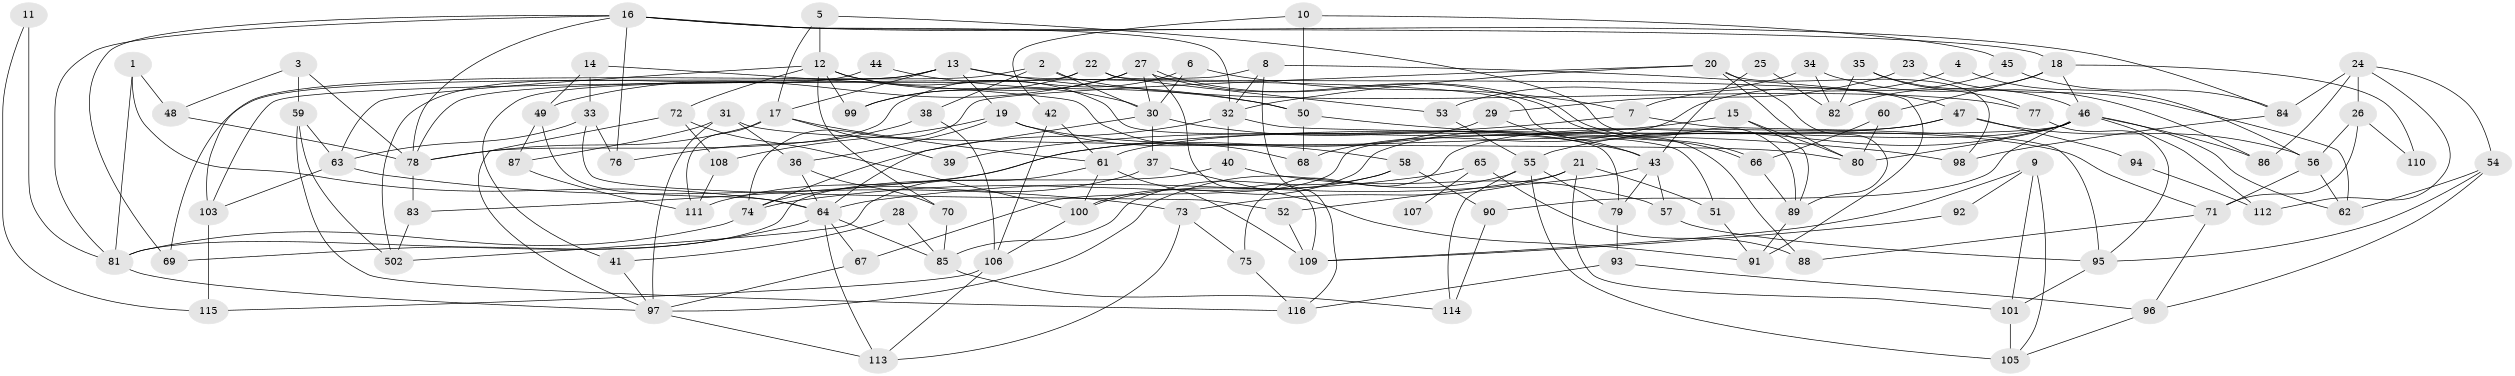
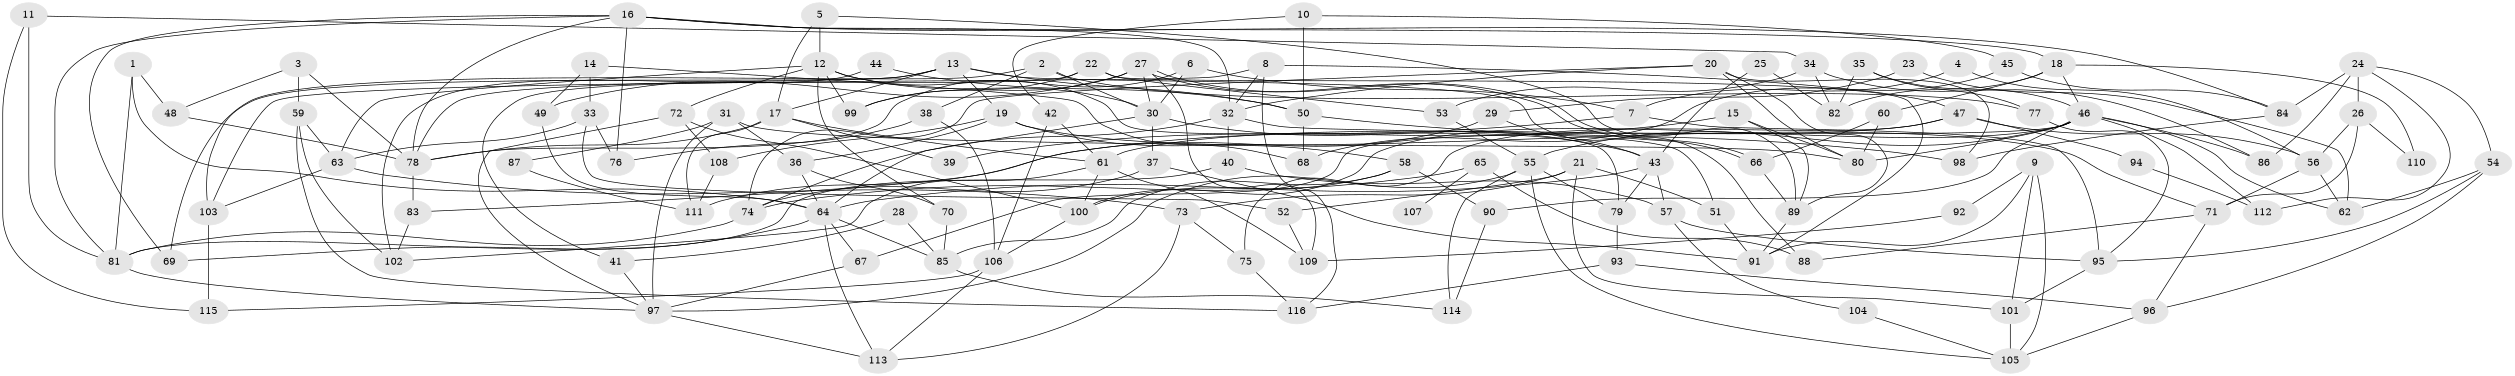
none -> (966, 35)
(528, 139) -> none
(1800, 228) -> (1904, 245)
(394, 262) -> (394, 262)
none -> (1858, 311)
